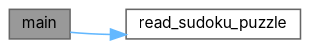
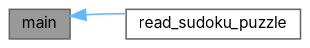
(90, 34) -> (106, 14)
